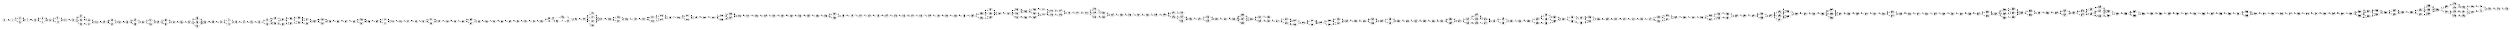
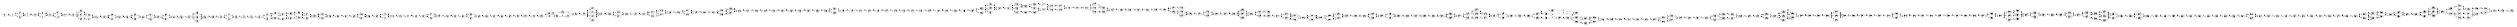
(1559, 18) -> (1572, 16)
